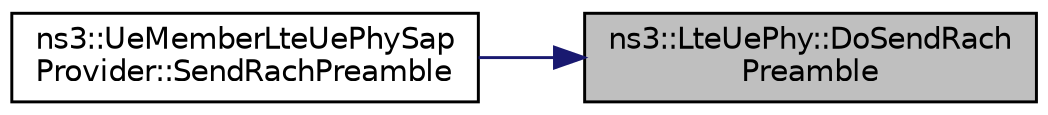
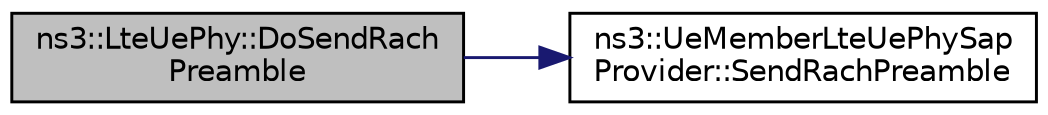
(516, 58) -> (502, 58)
